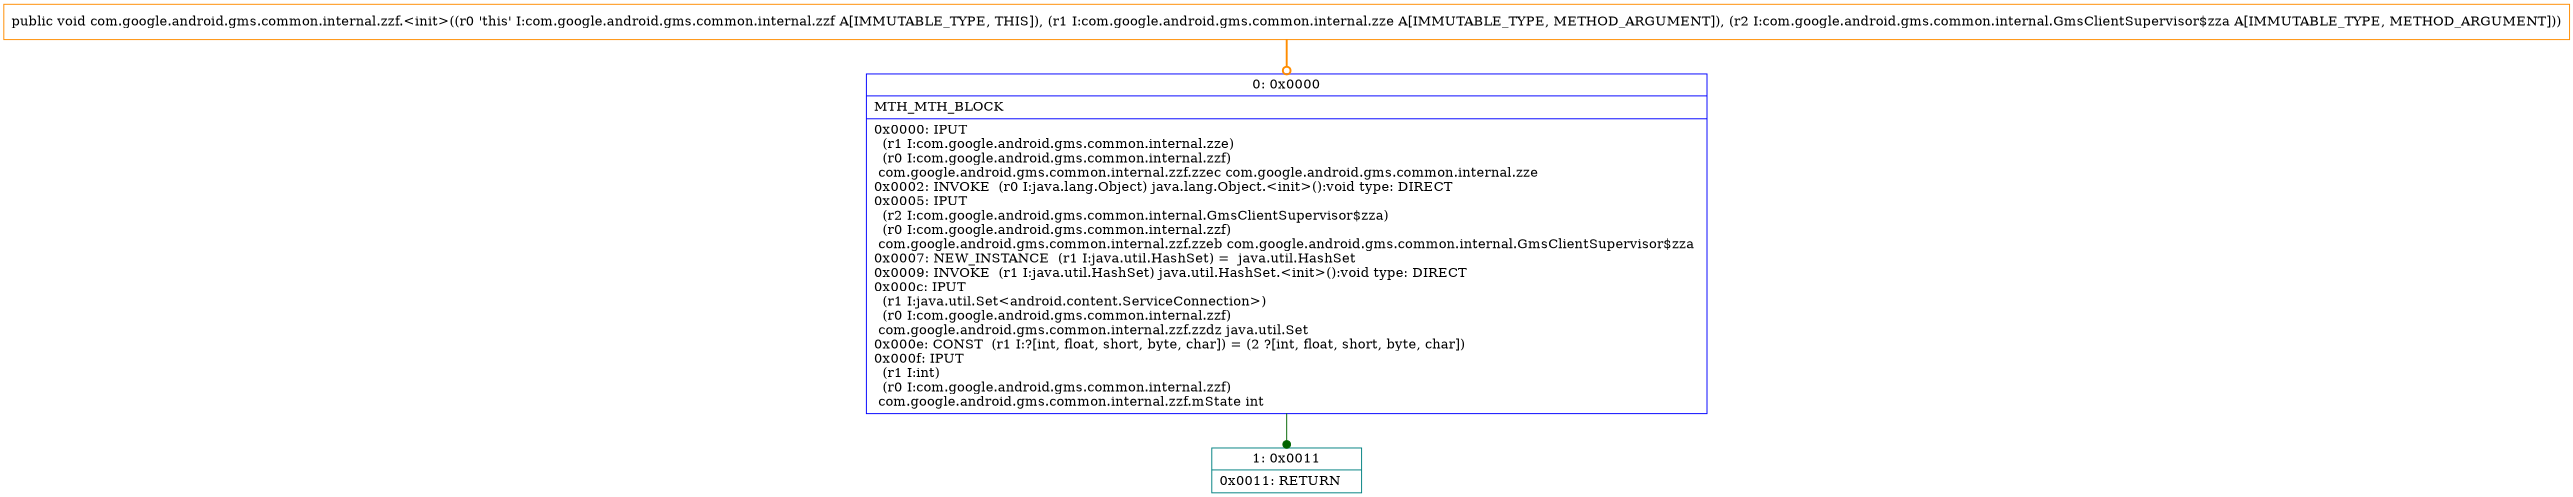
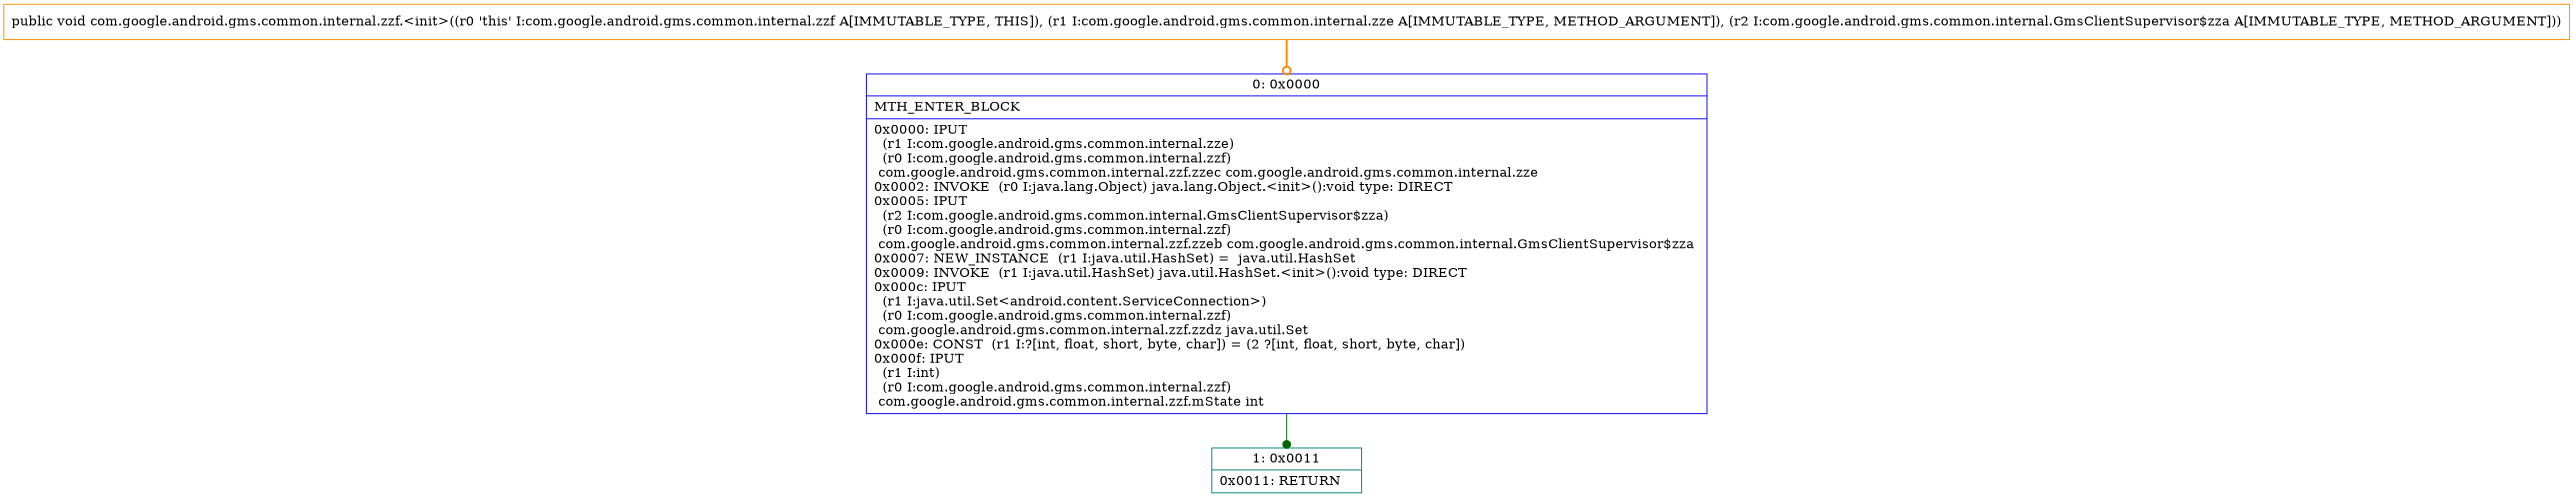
(939, 107) -> (947, 107)
